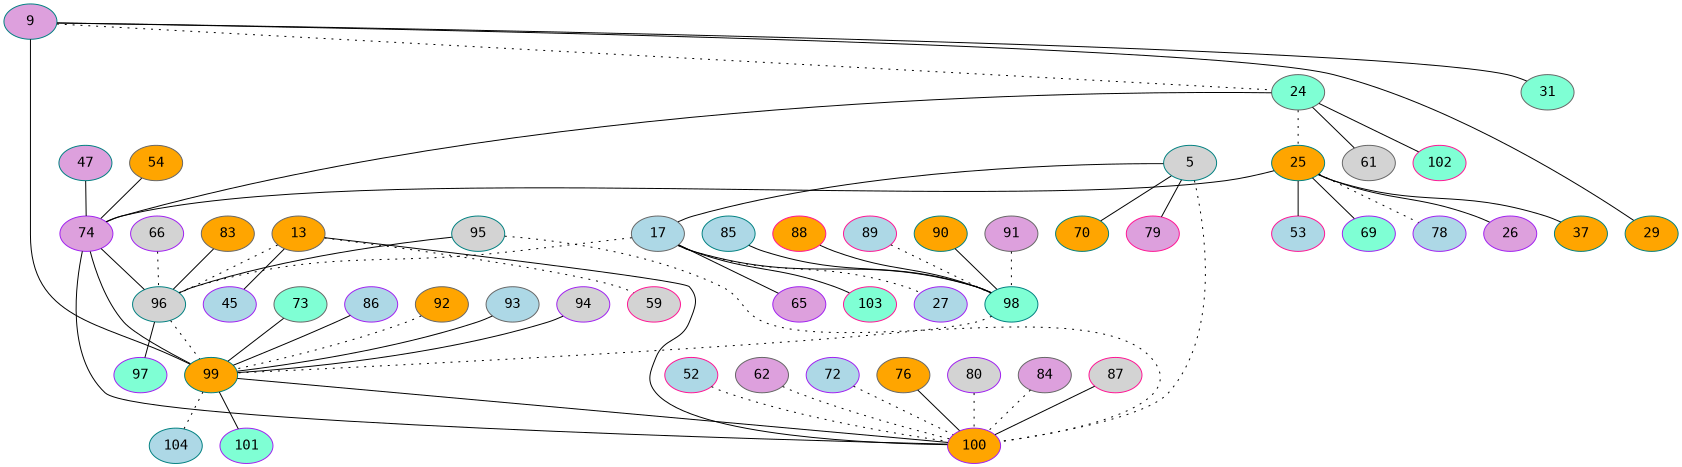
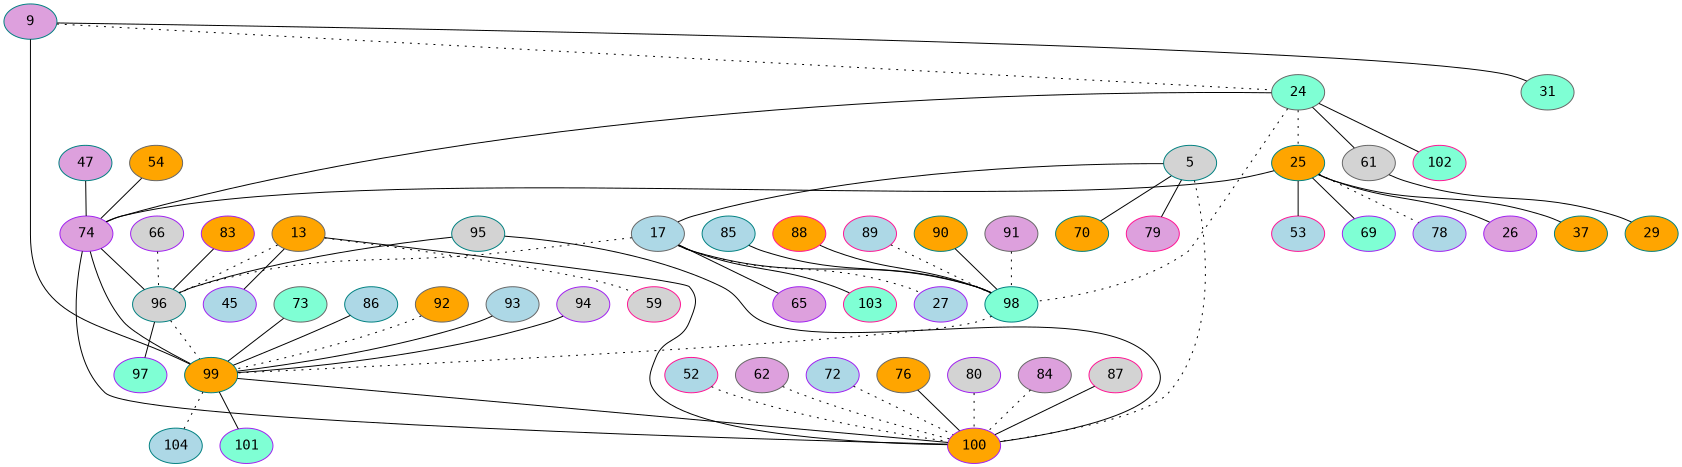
(1145, 56) -> (1510, 198)
(228, 234) -> (228, 234)
none -> (1192, 246)
(371, 304) -> (371, 304)
(987, 328) -> (987, 328)
